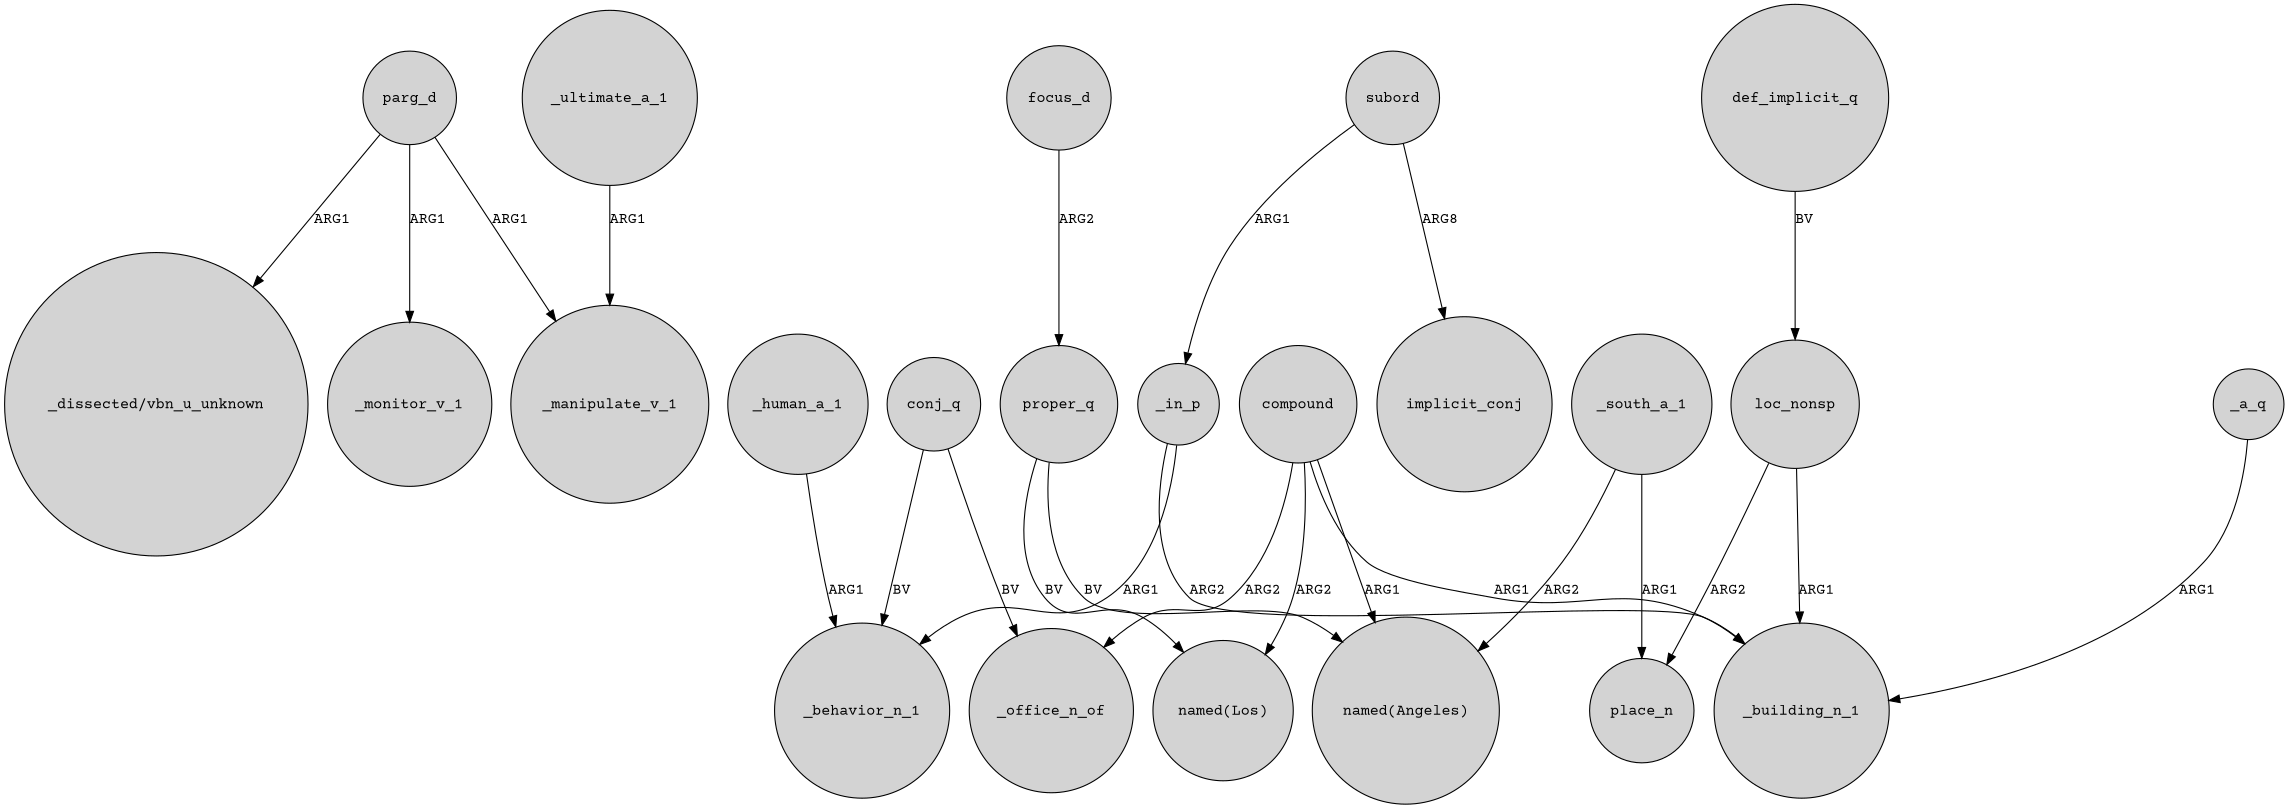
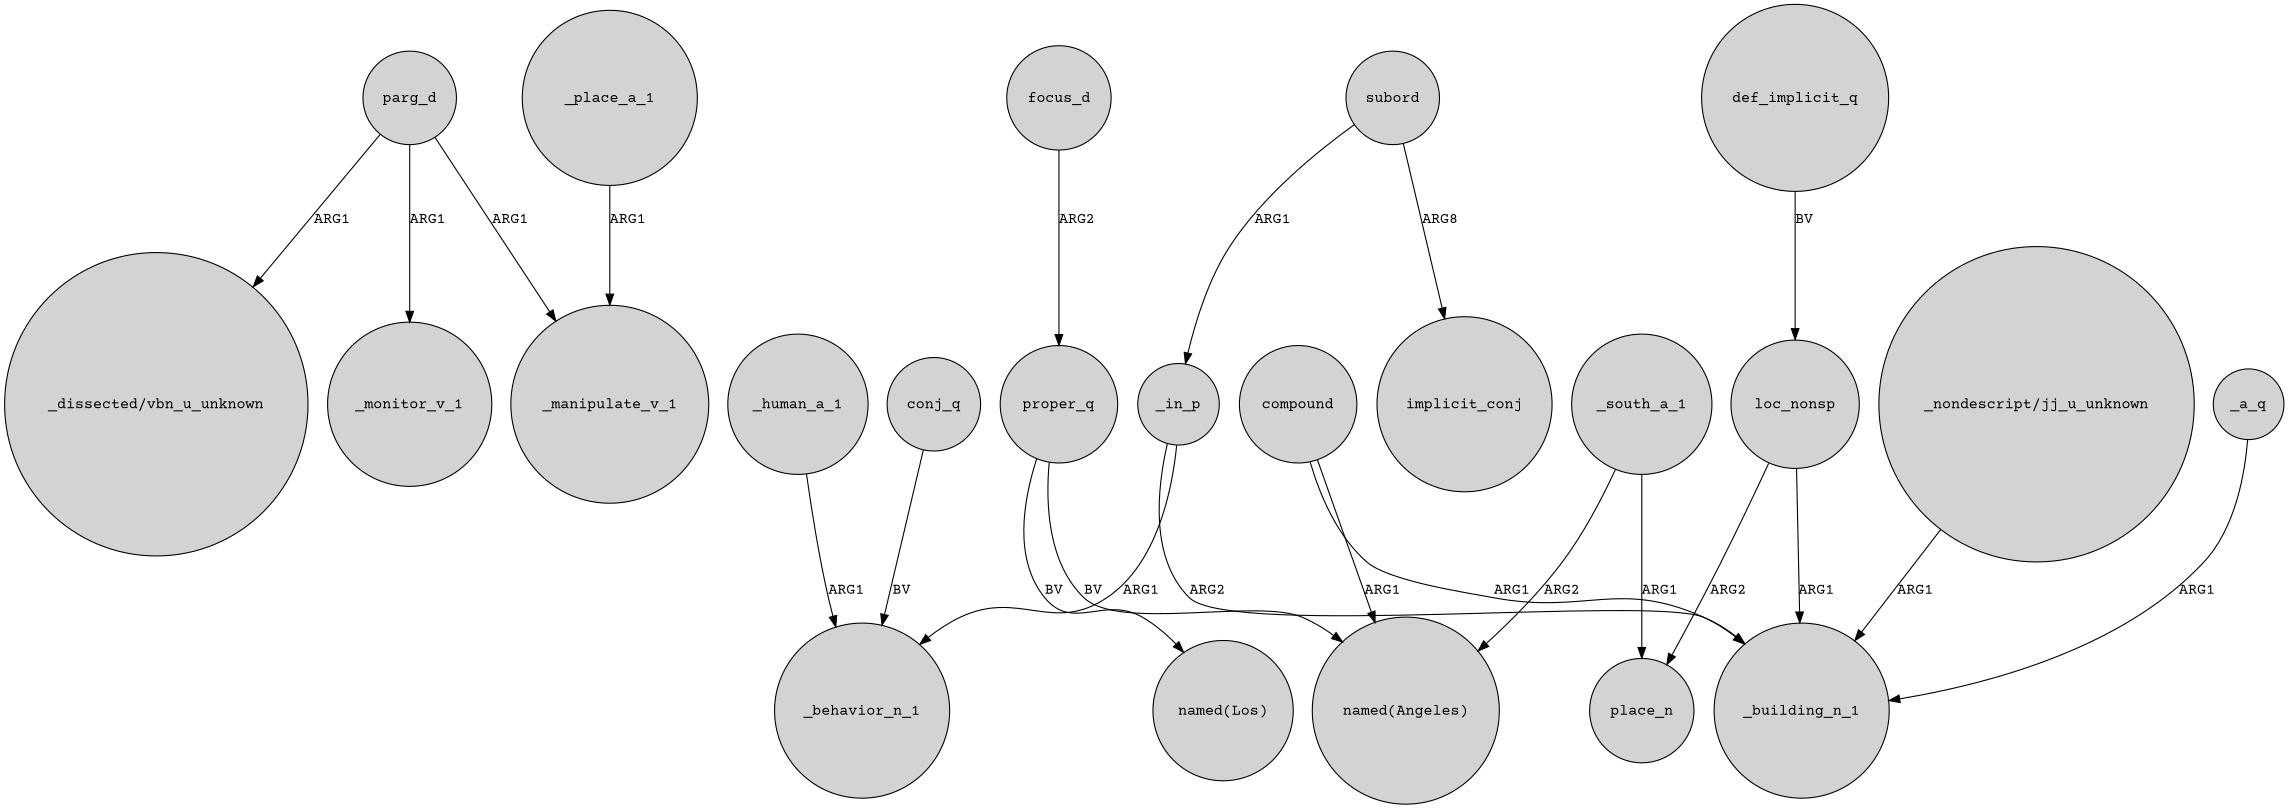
(610, 98) -> (610, 98)
none -> (2037, 404)
(1301, 557) -> none
(1051, 711) -> none
